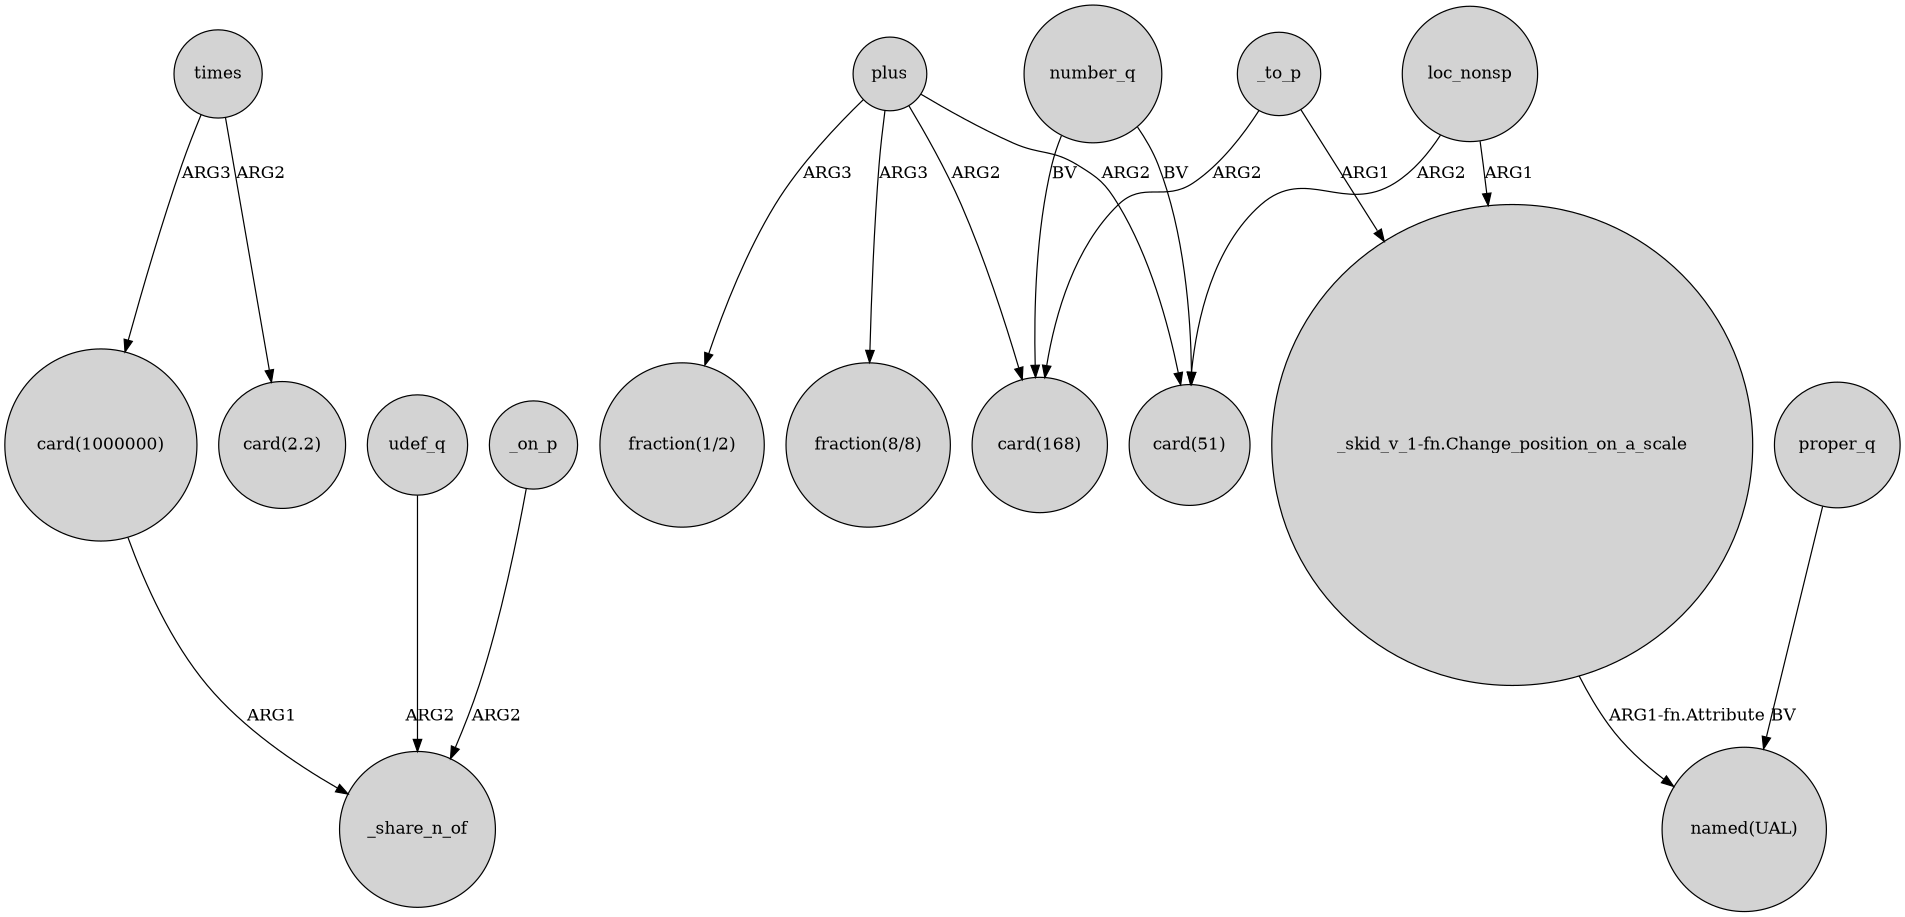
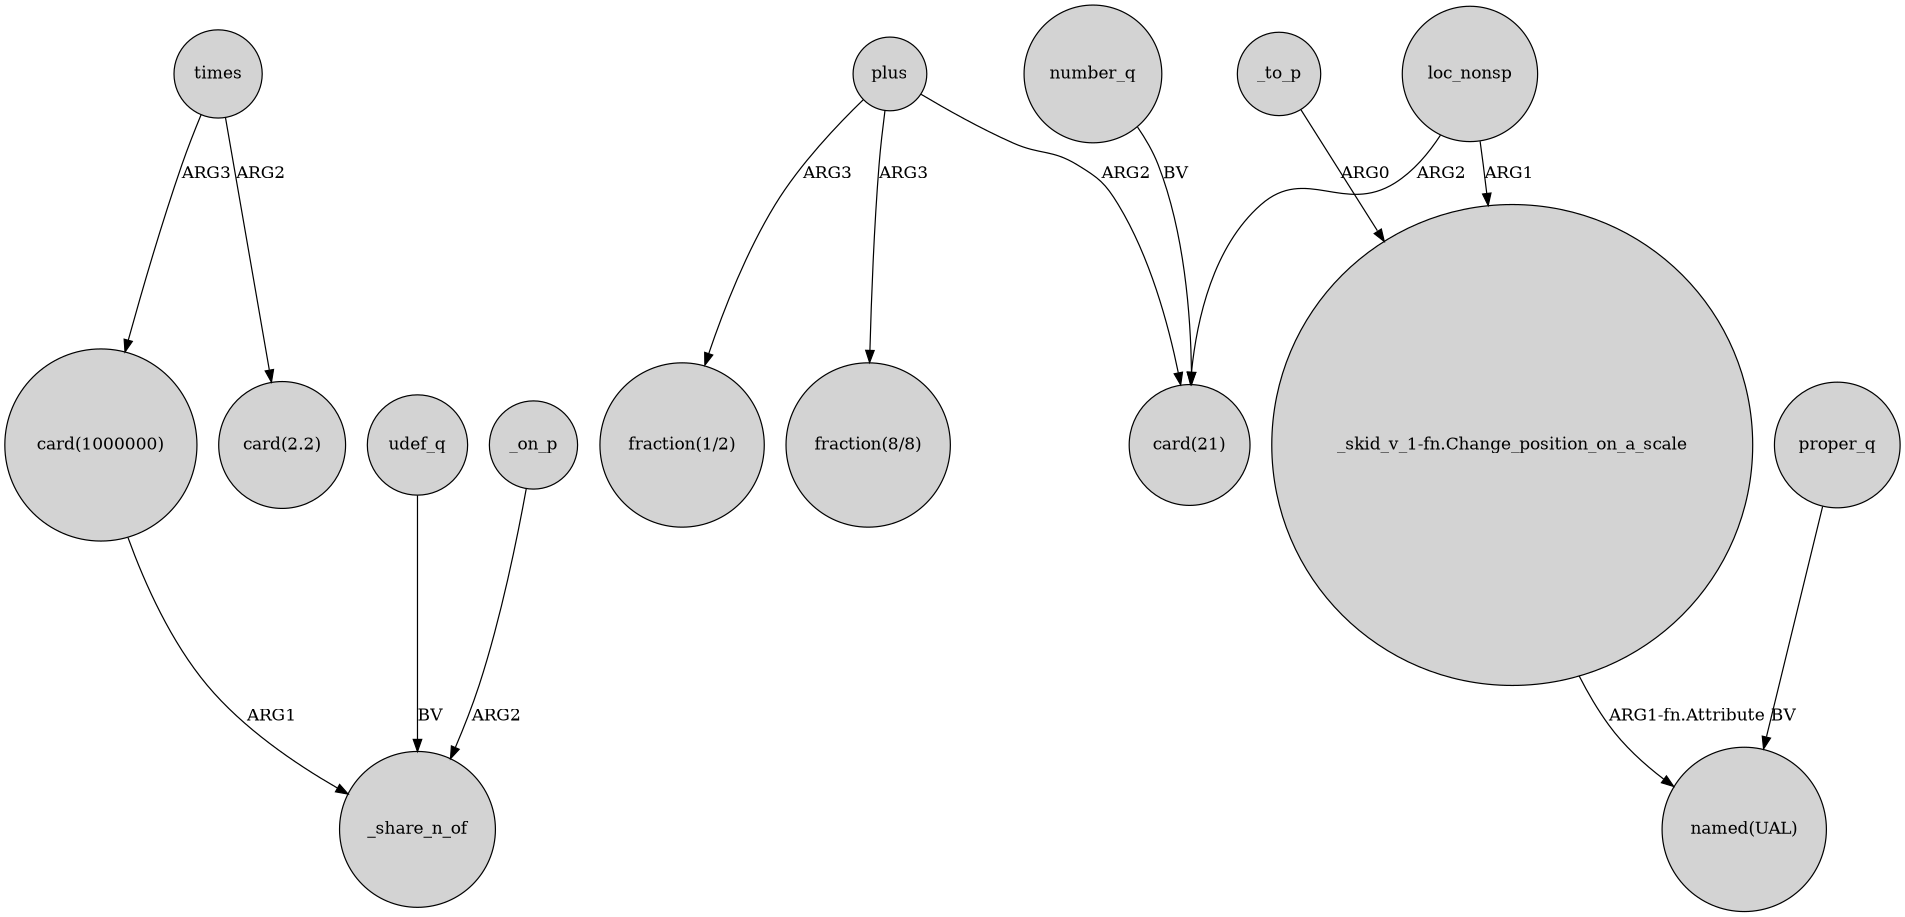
(1365, 174) -> (1365, 174)
(1040, 445) -> none
(1190, 445) -> (1190, 445)
(430, 716) -> (430, 716)
